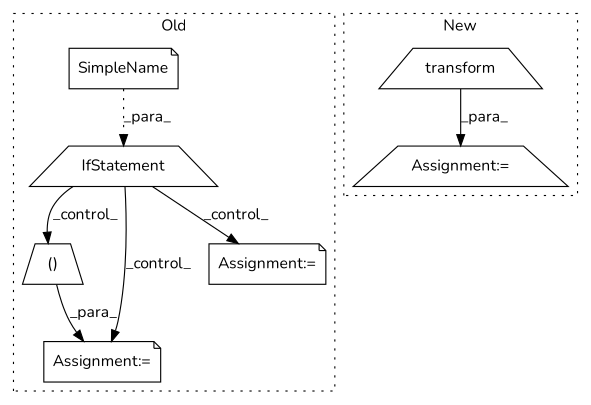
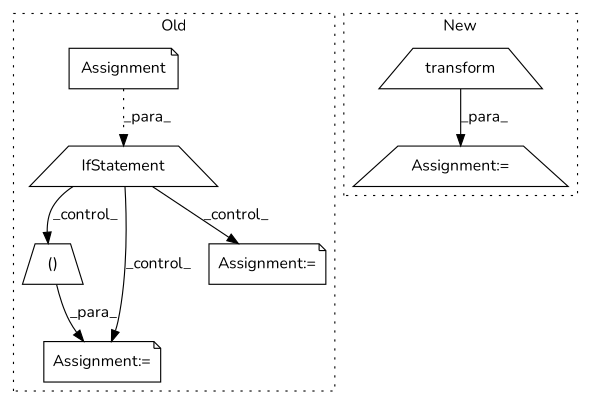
(124, 69) -> (124, 69)
